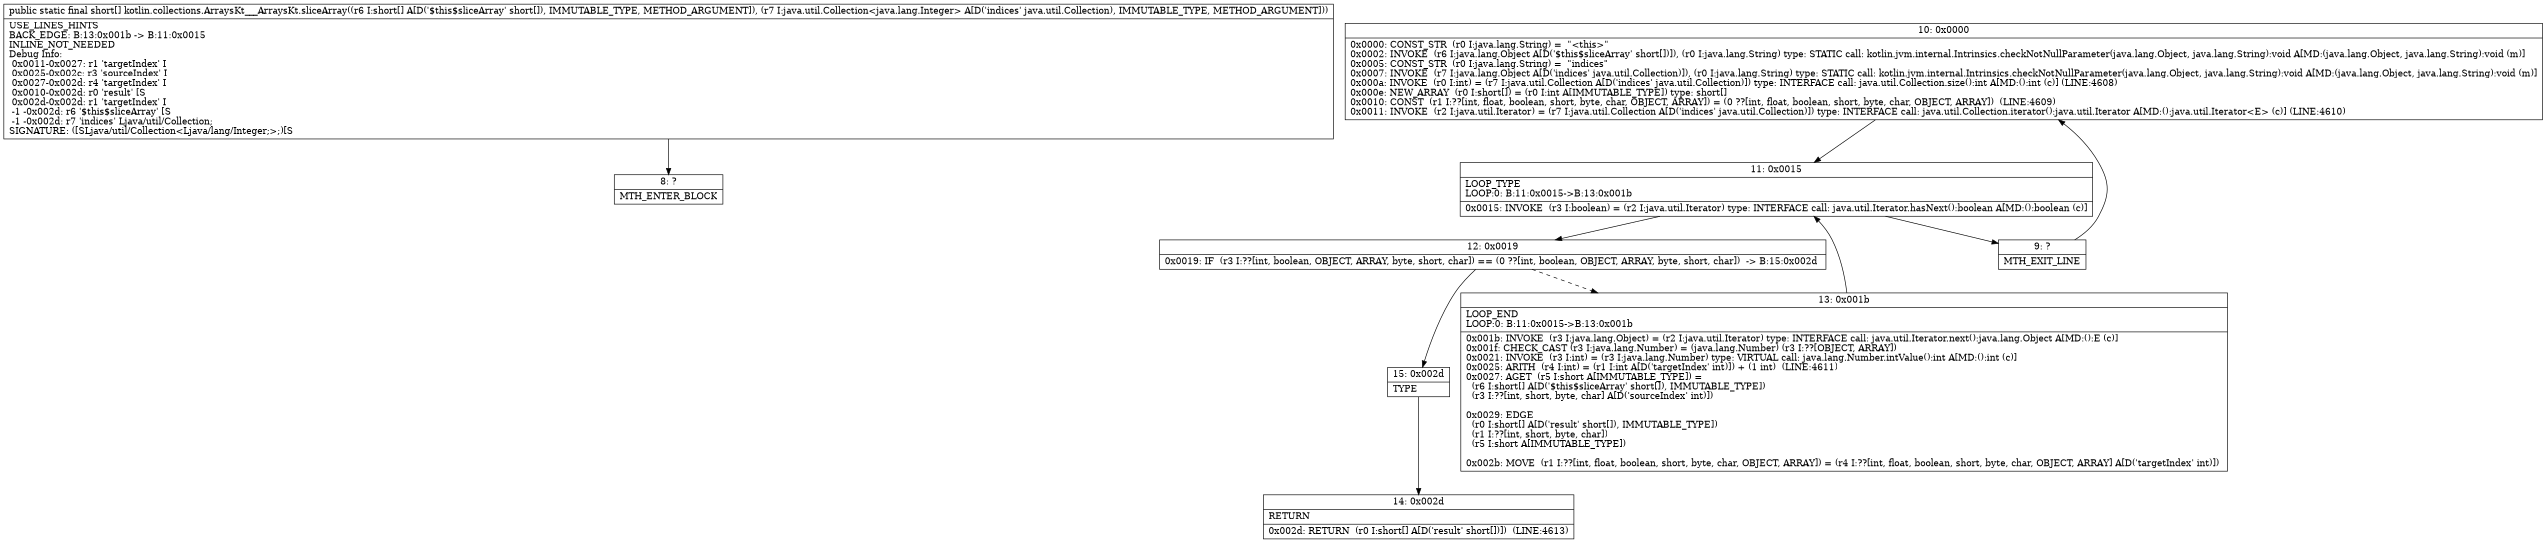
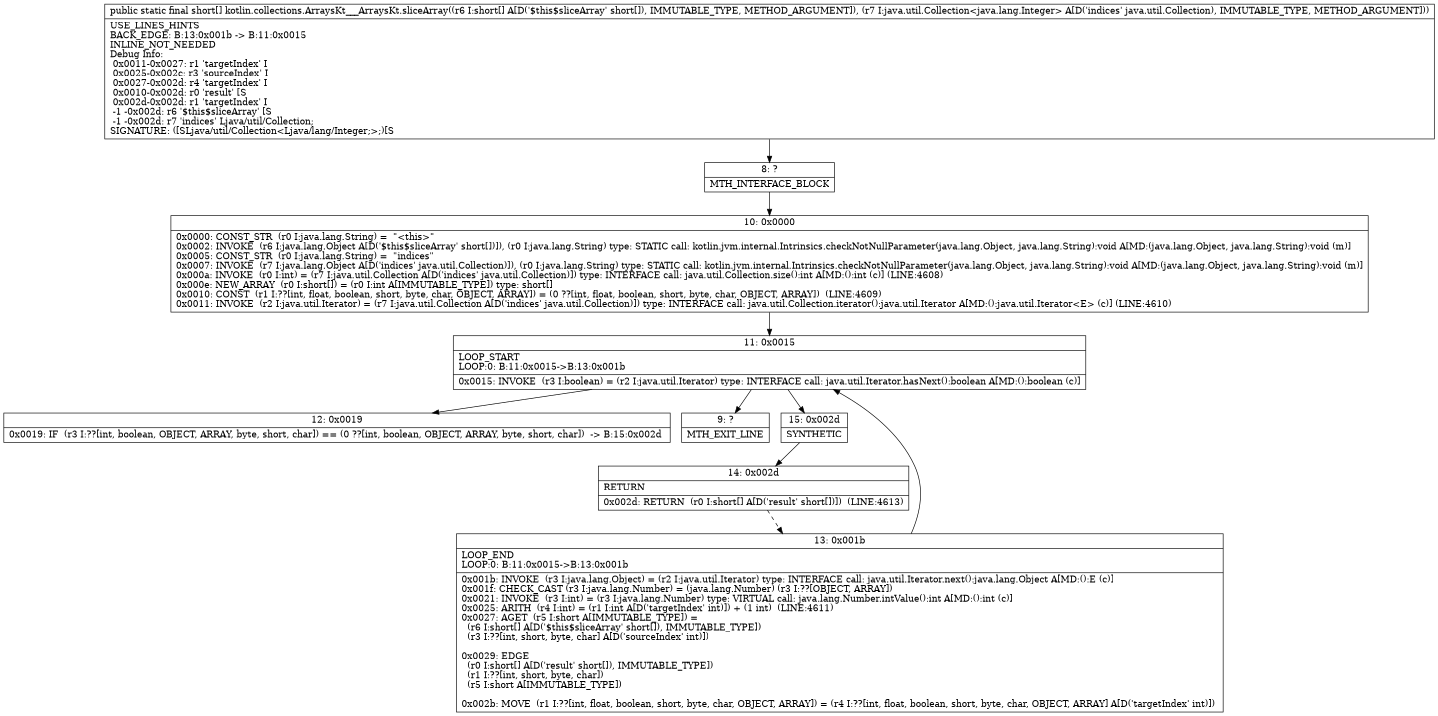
(2106, 180) -> (770, 201)
(1493, 184) -> (489, 357)
(669, 196) -> (770, 184)
(1562, 280) -> (773, 519)
(1444, 312) -> (794, 399)
(1405, 389) -> (814, 435)
